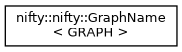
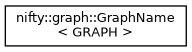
(91, 26) -> (96, 26)
